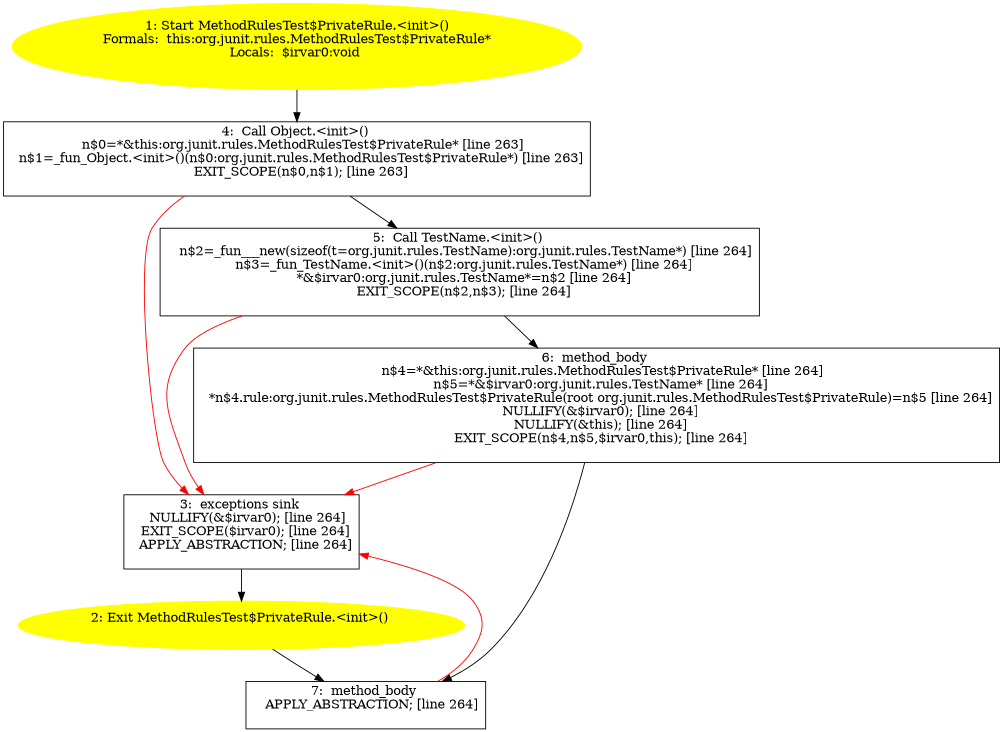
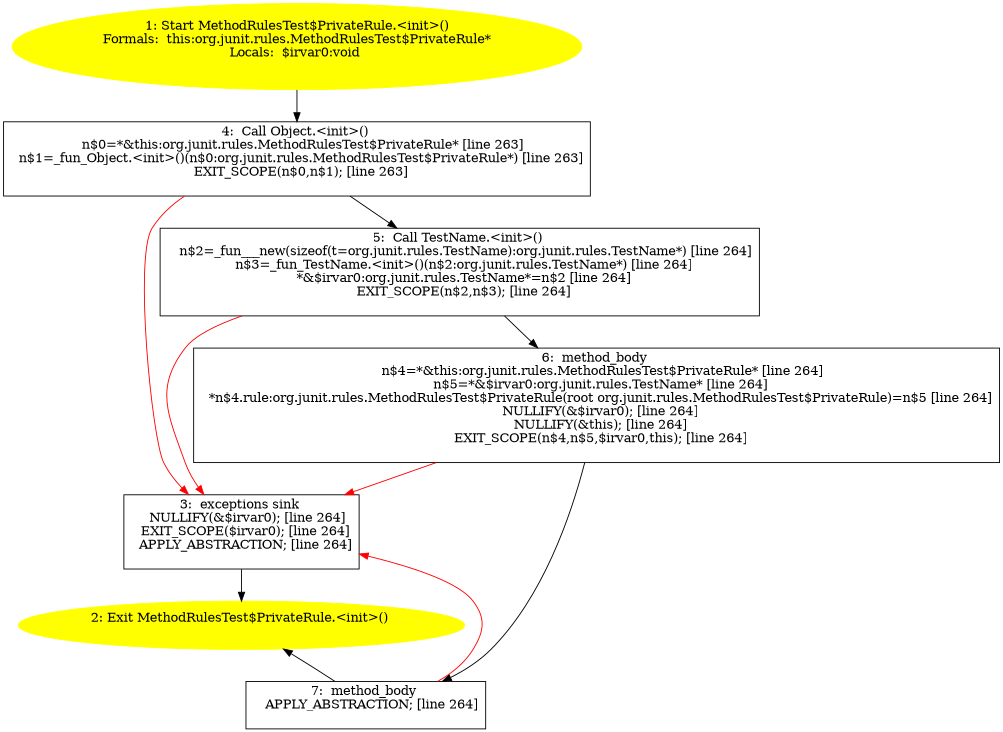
(294, 663) -> (313, 667)
